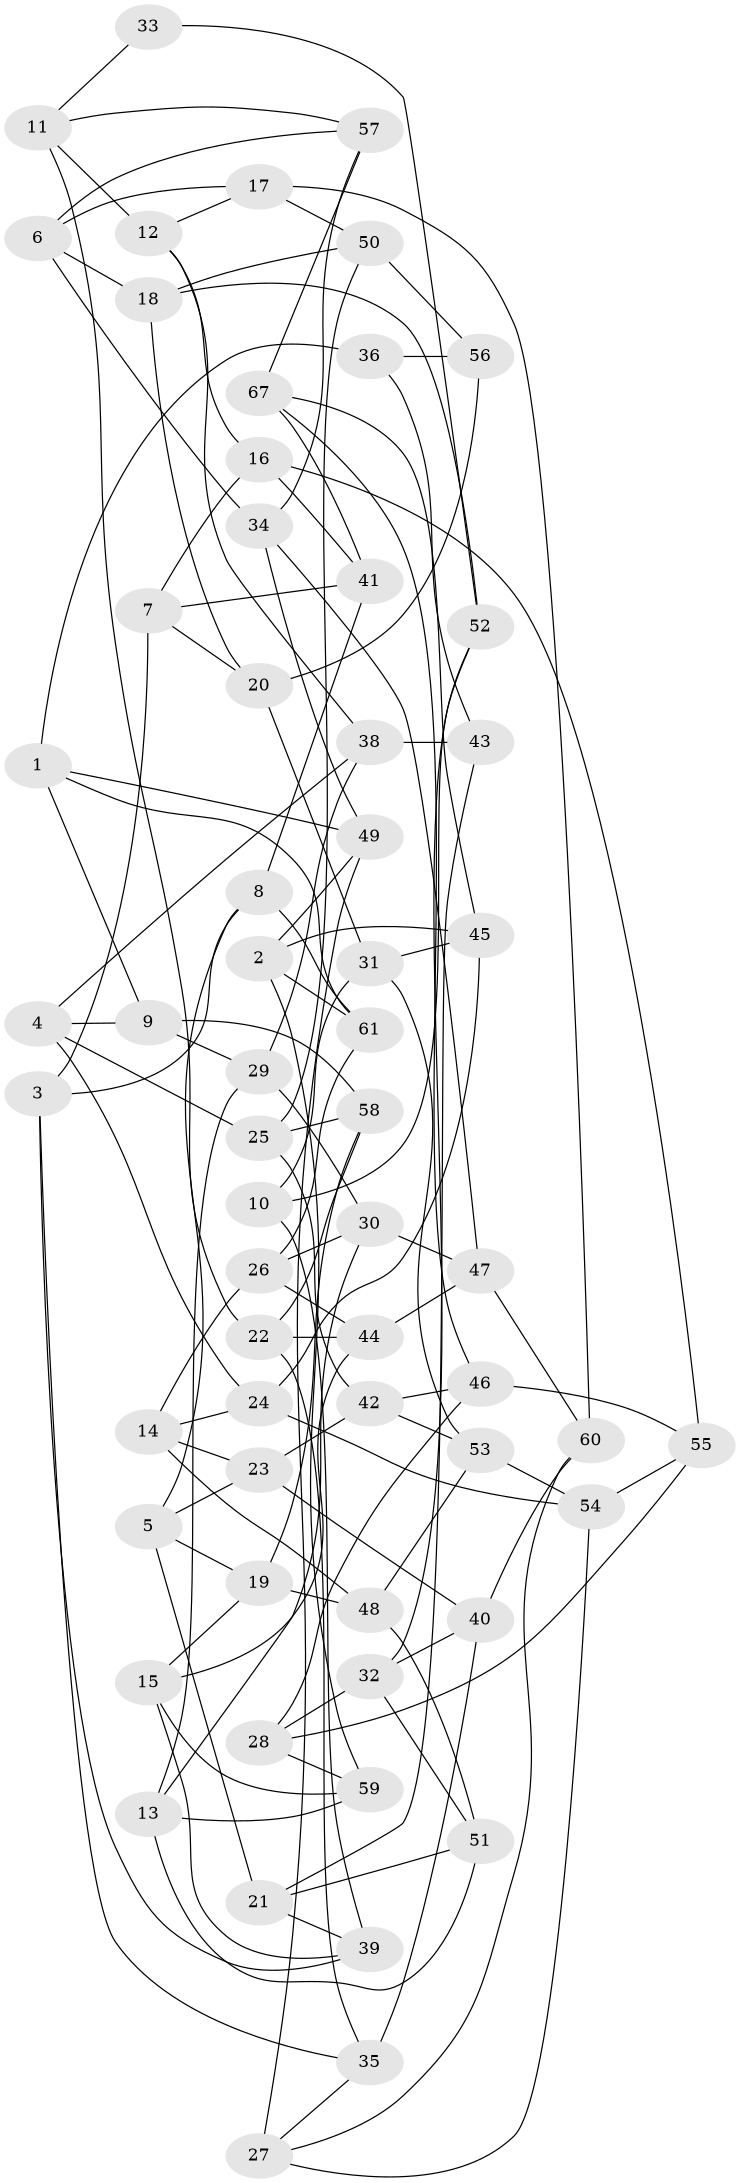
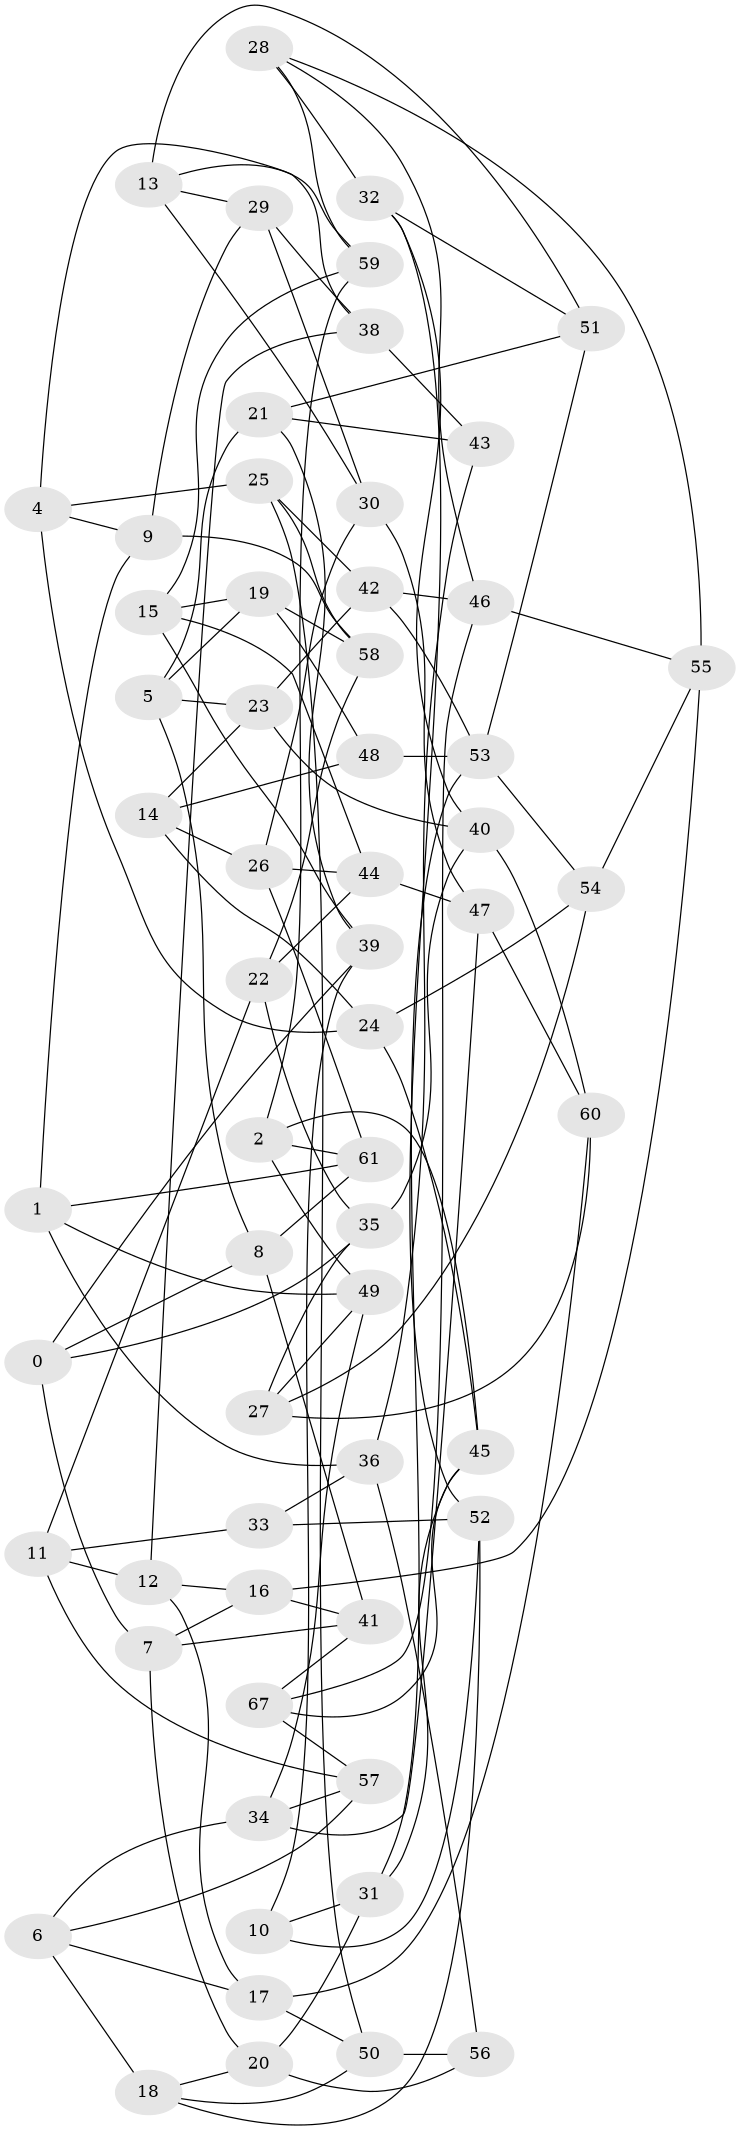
(38, 1094) -> (38, 1362)
none -> (300, 1503)
(441, 1719) -> (537, 543)
